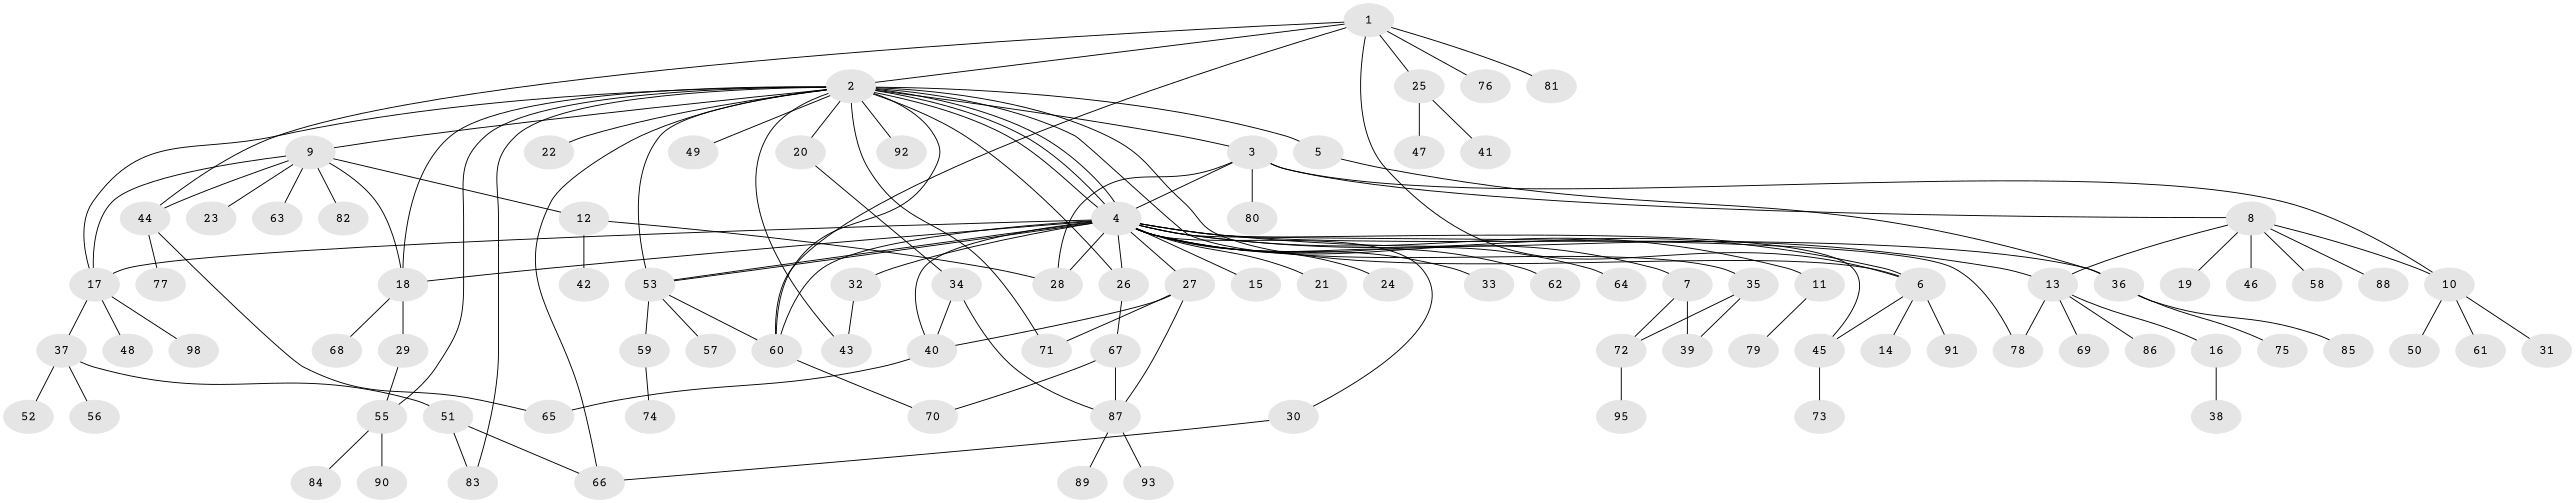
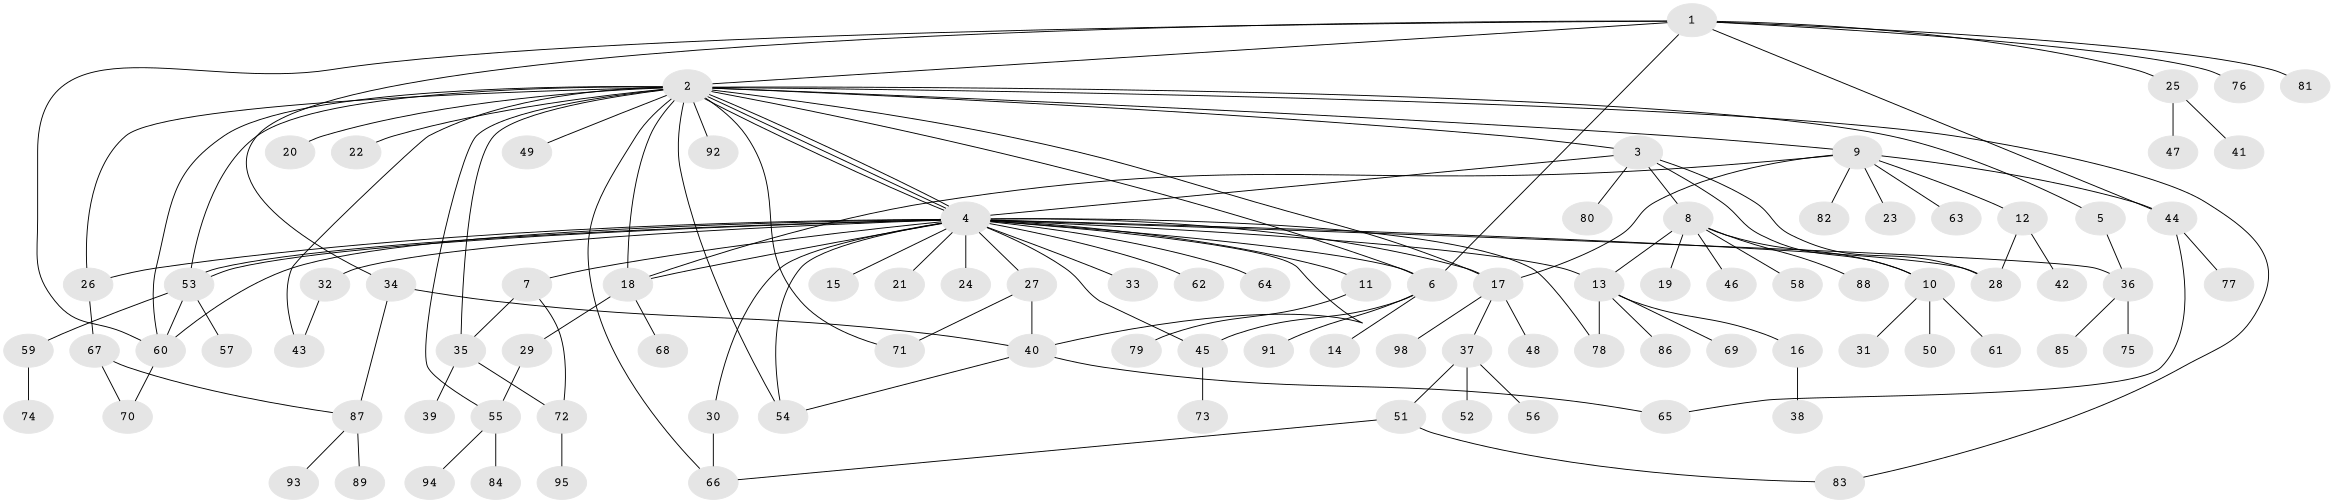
(863, 205) -> (814, 43)
(1687, 311) -> (494, 318)
(1157, 353) -> none
none -> (783, 417)
(382, 483) -> (430, 483)
